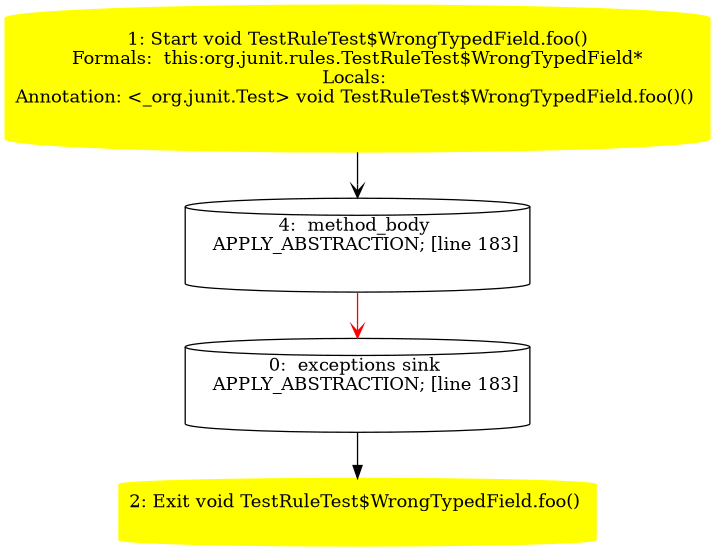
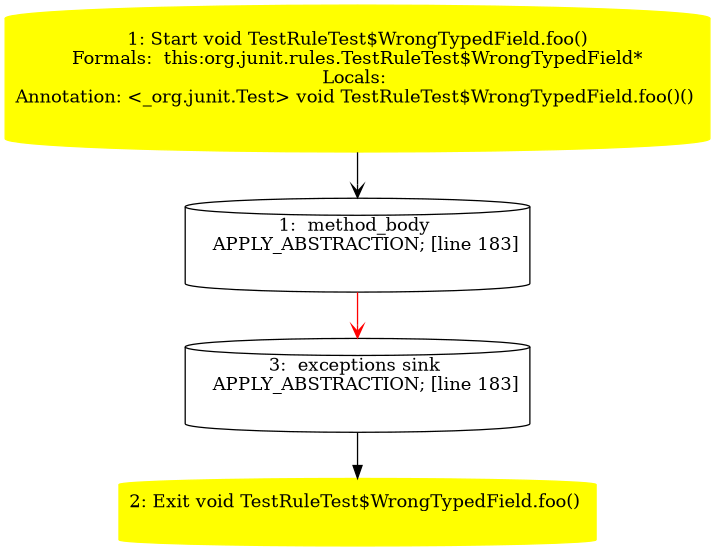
(358, 245) -> (358, 245)
(358, 385) -> (358, 385)
